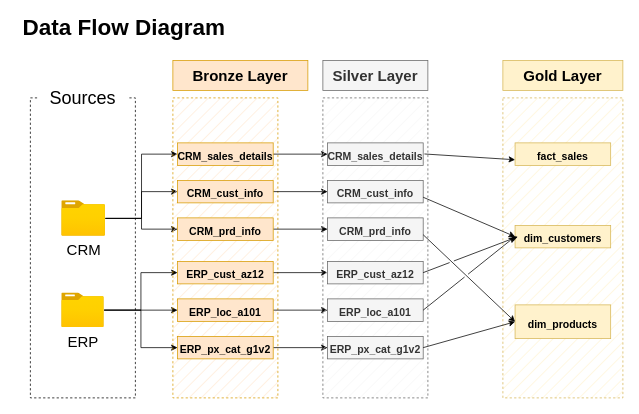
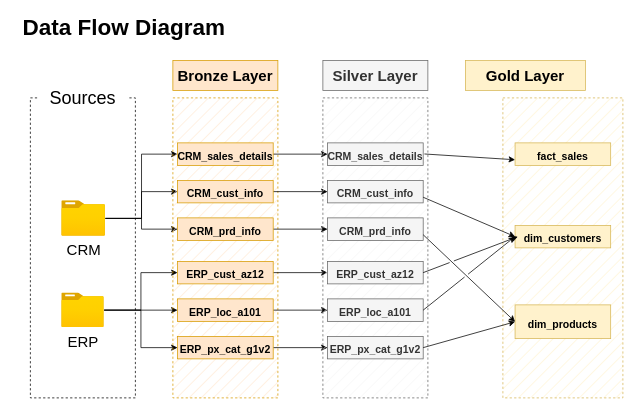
(240, 75) -> (225, 75)
(563, 75) -> (525, 75)
